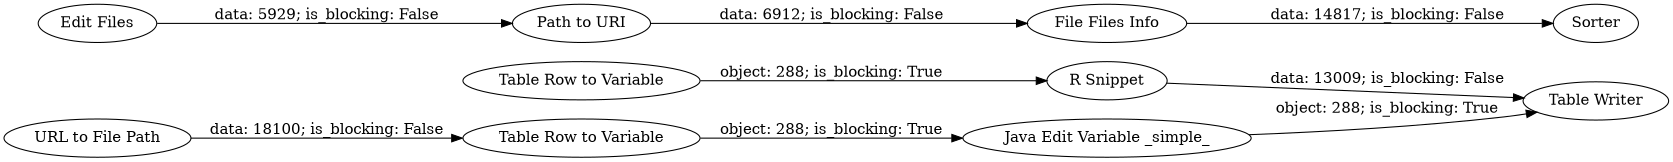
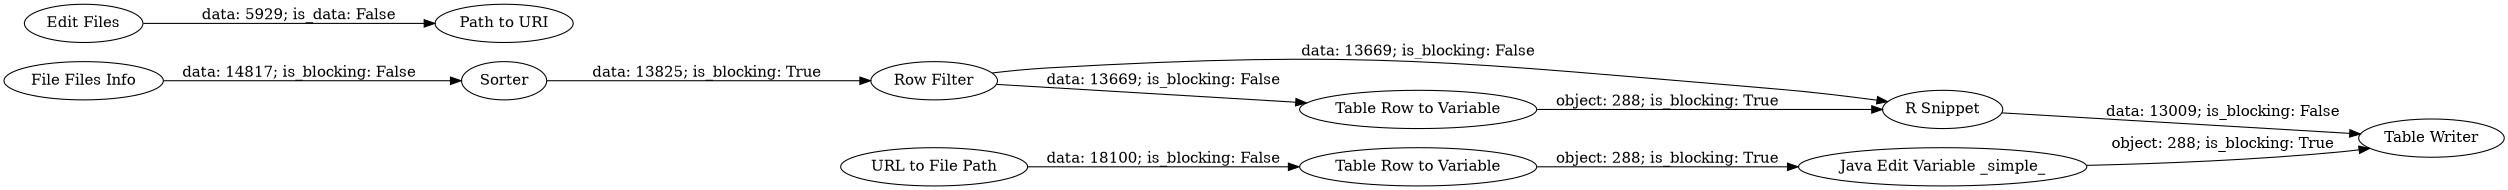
(327, 15) -> (299, 15)
(834, 23) -> none
none -> (934, 81)
